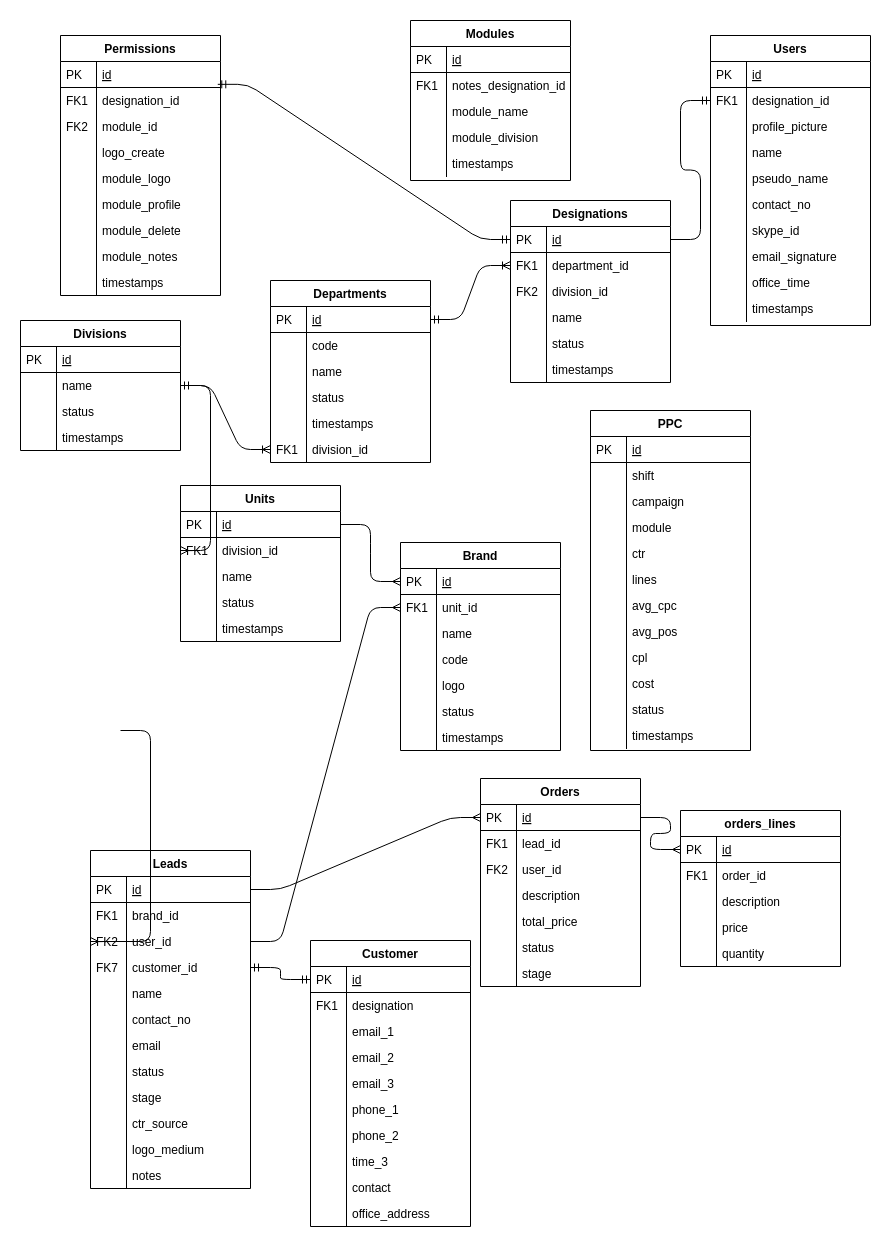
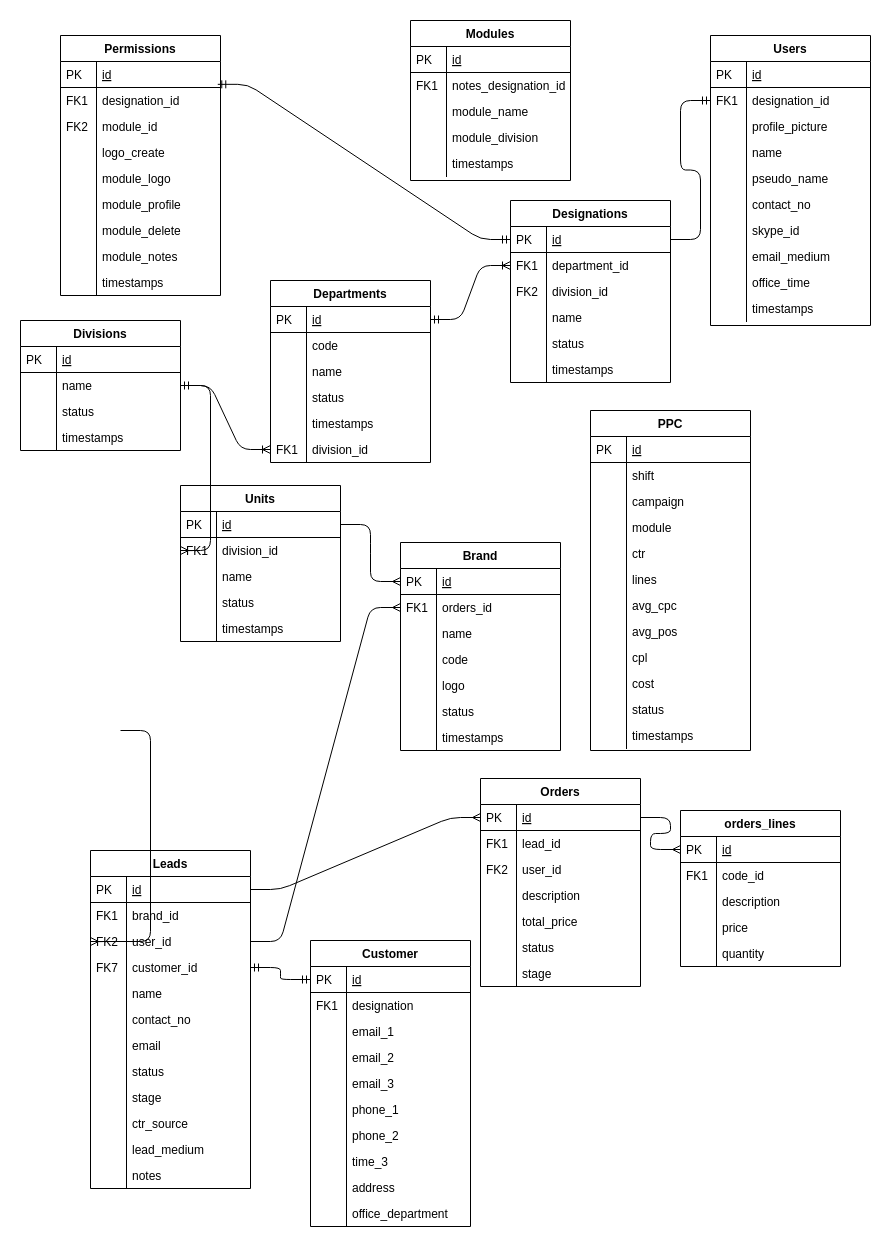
(798, 257) -> (788, 257)
(462, 608) -> (471, 608)
(747, 876) -> (744, 876)
(166, 1150) -> (166, 1150)
(376, 1188) -> (376, 1188)
(397, 1214) -> (408, 1214)
